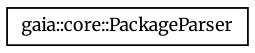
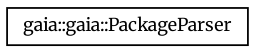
(128, 27) -> (128, 27)
